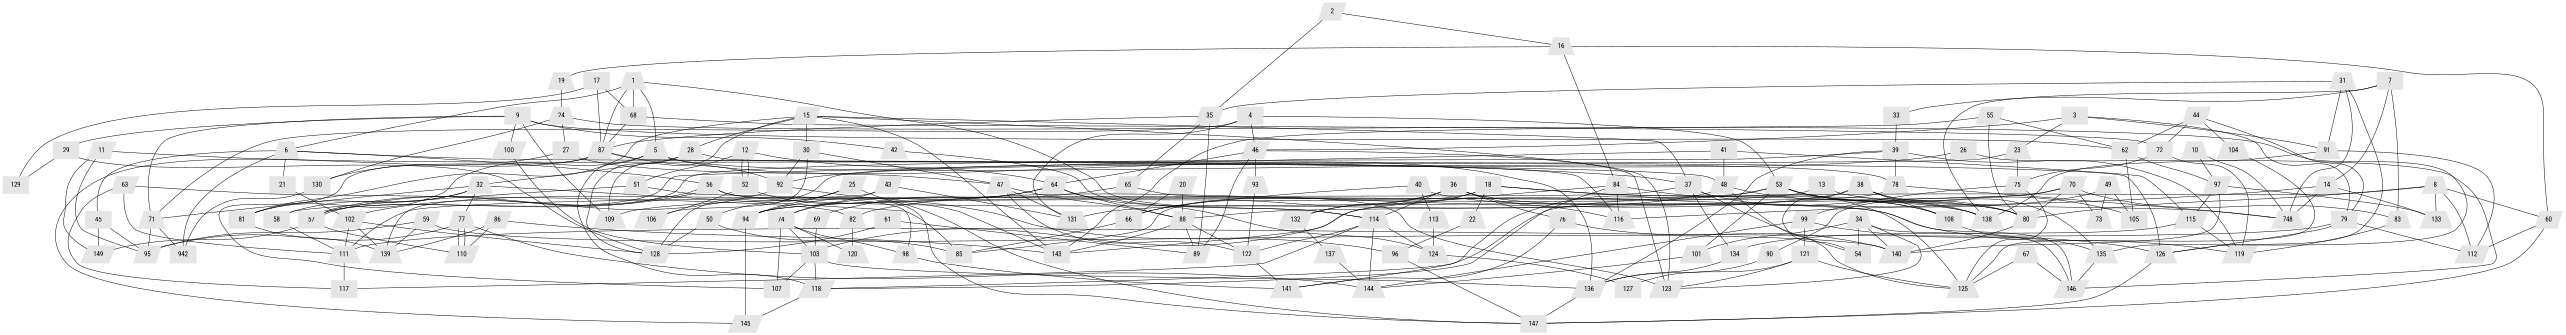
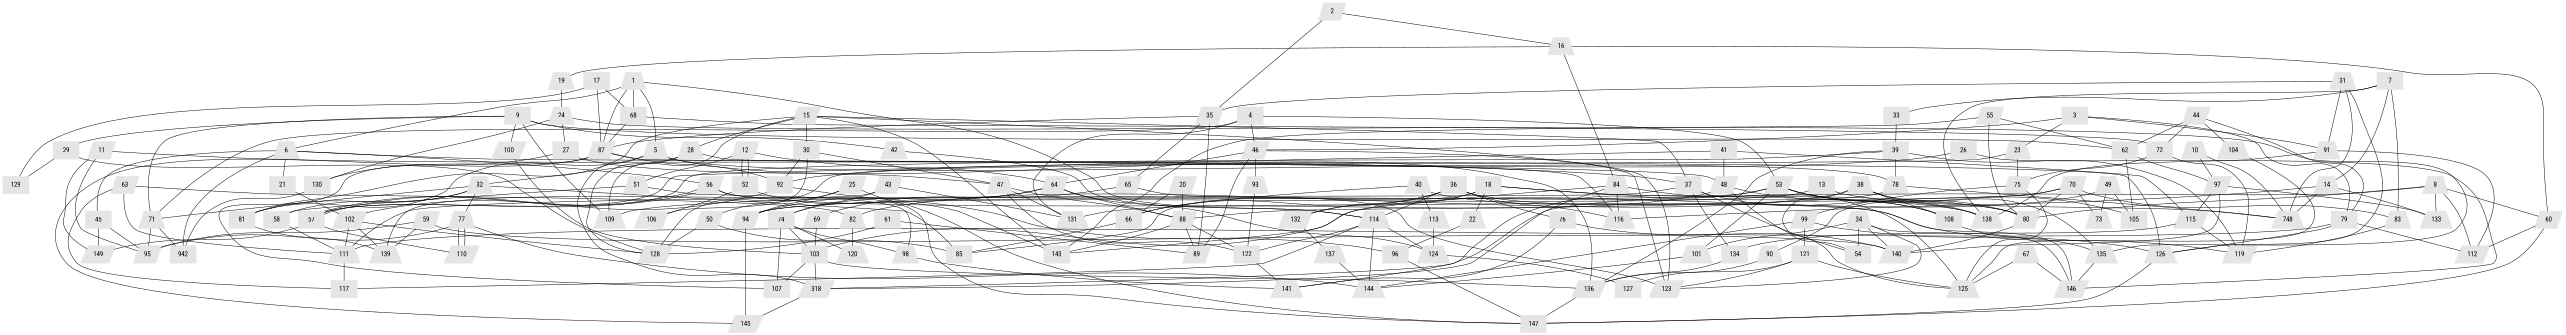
(497, 220) -> none
(816, 289) -> (816, 289)
